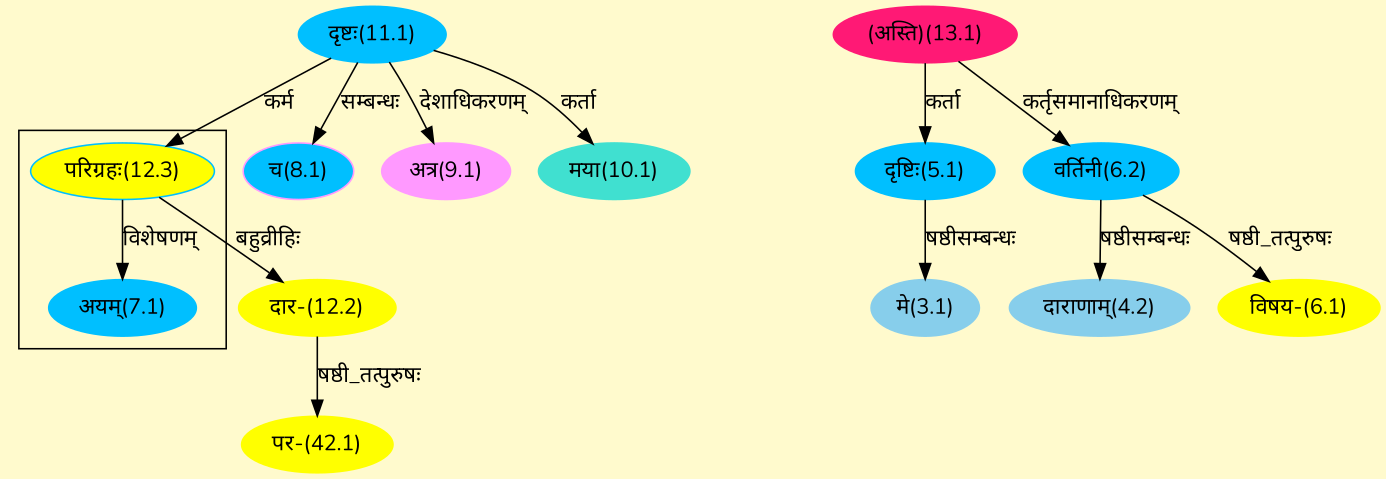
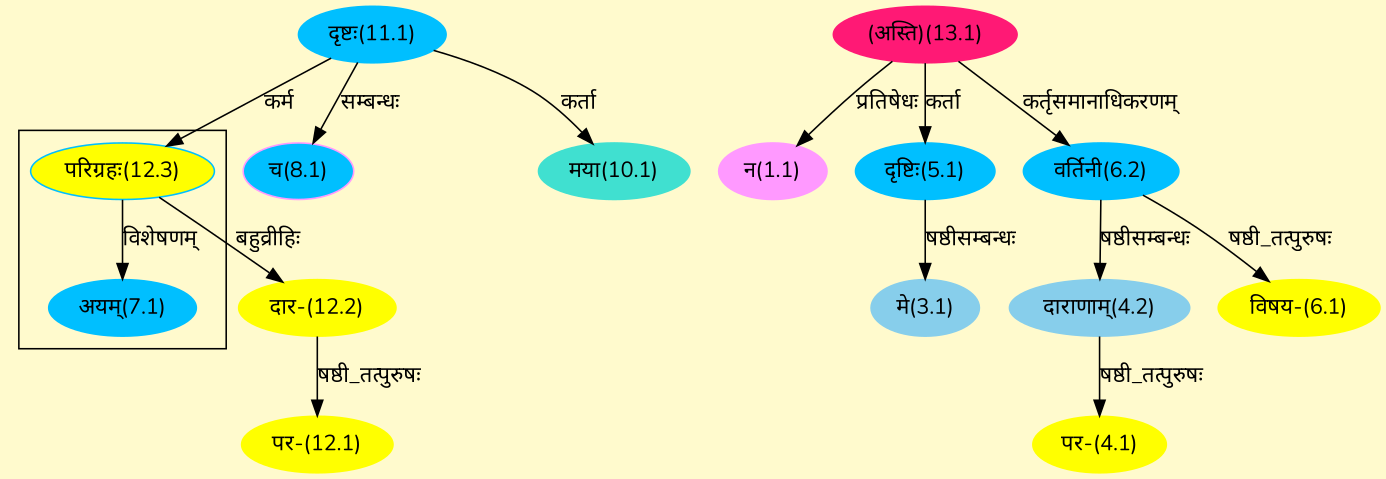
(446, 171) -> none
none -> (773, 171)
(317, 445) -> (317, 445)
none -> (1100, 445)
